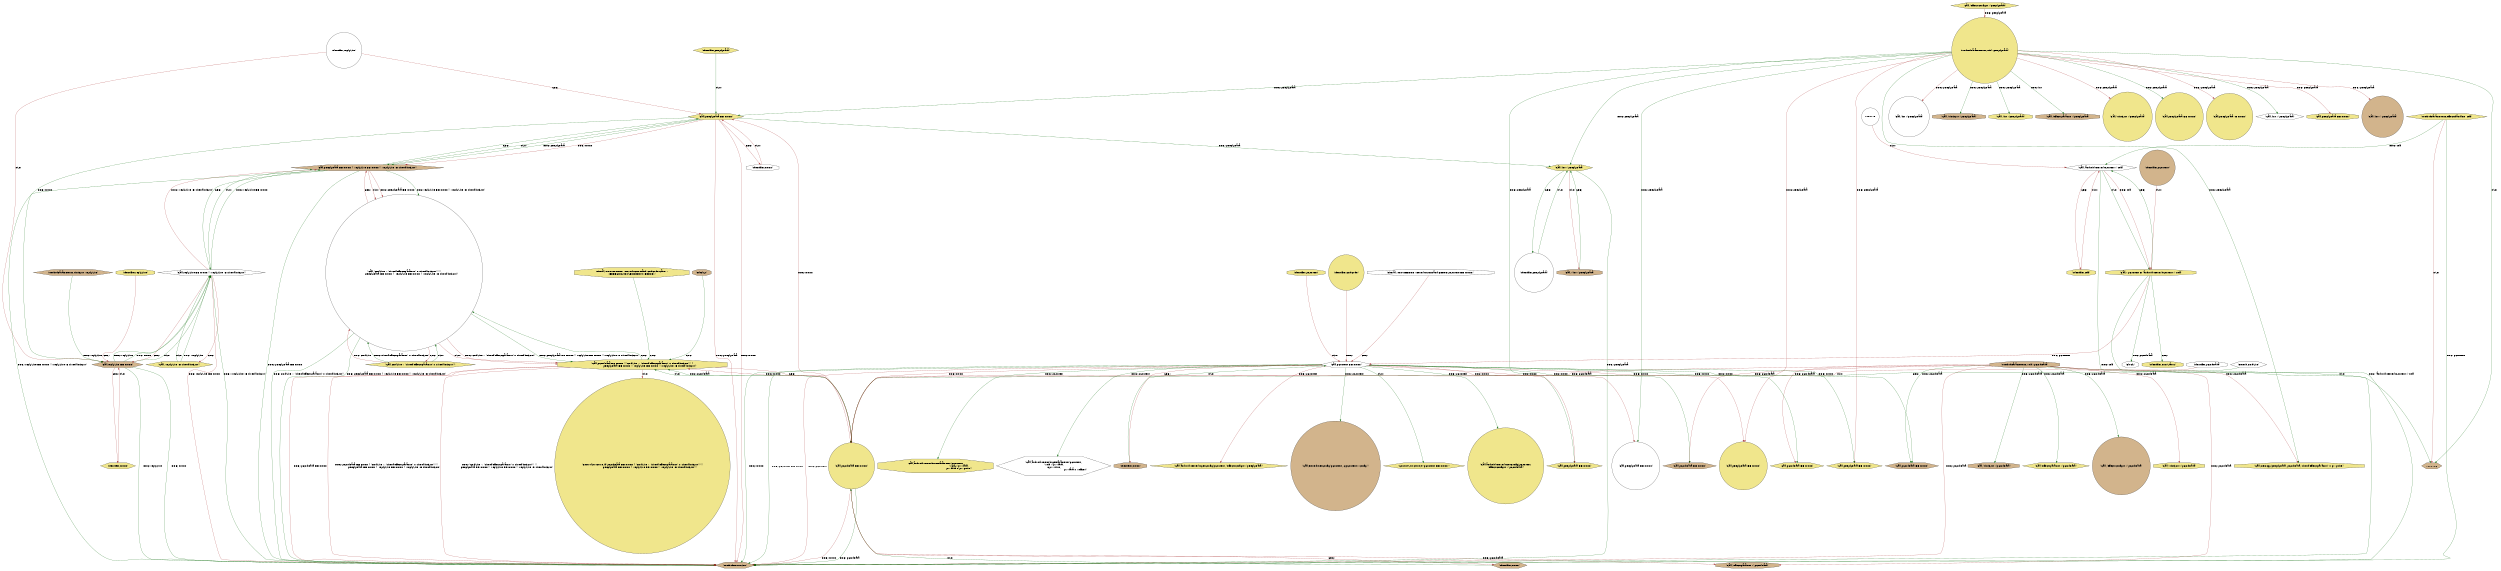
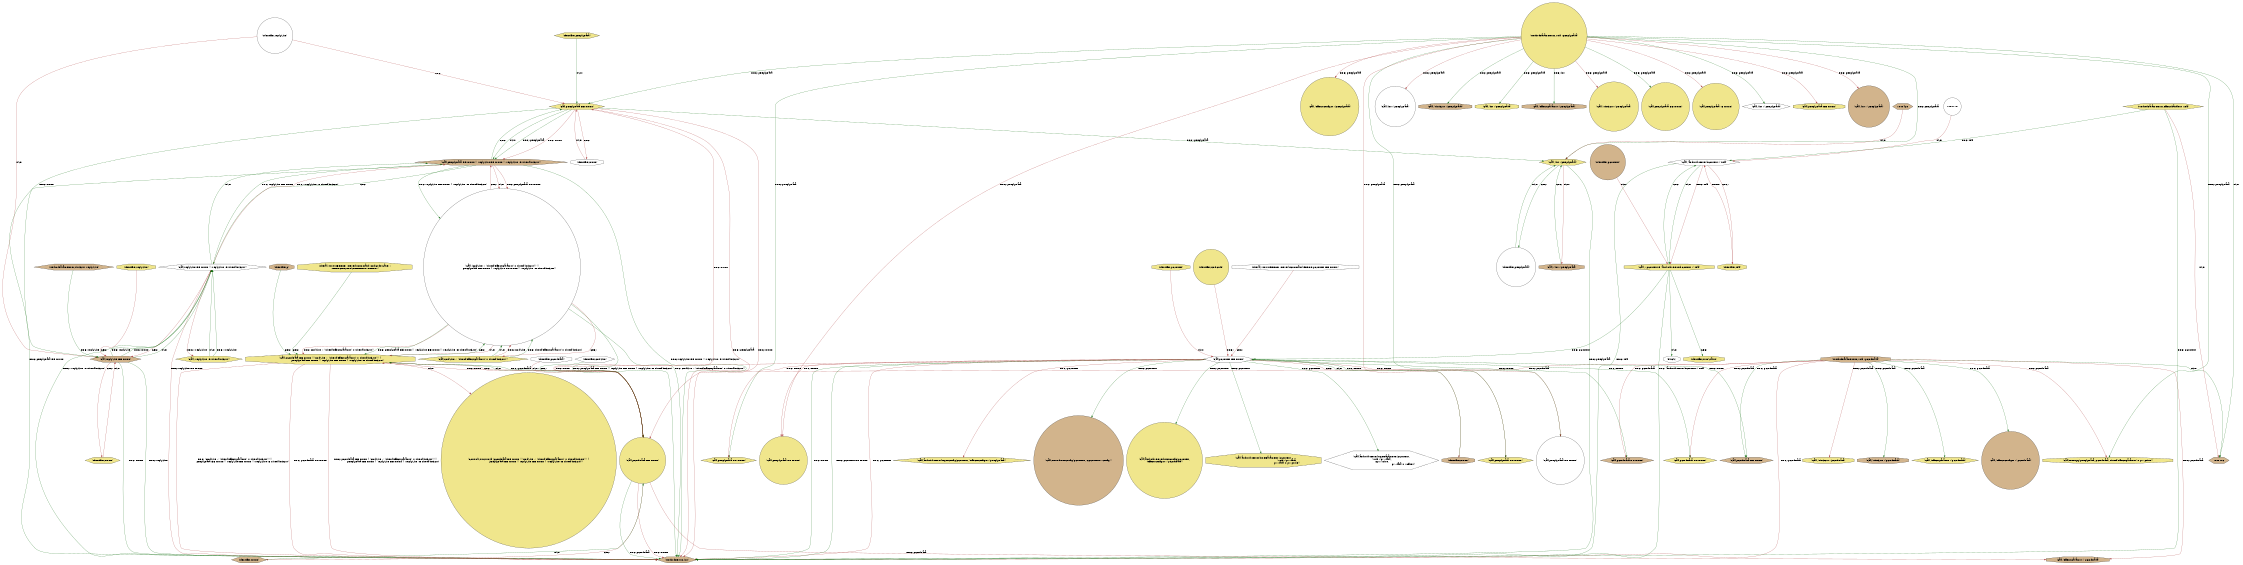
(1985, 6) -> (1330, 107)
(1985, 12) -> (1425, 46)
none -> (1903, 107)
(2095, 190) -> (1716, 184)
(702, 273) -> (282, 267)
(211, 355) -> (197, 350)
(2143, 355) -> (1675, 350)
(1781, 358) -> (1477, 356)
(2249, 365) -> (595, 359)
(1424, 466) -> none
